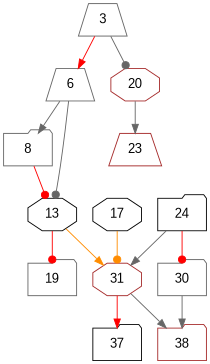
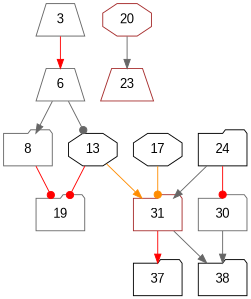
(117, 49) -> none
(39, 179) -> (43, 179)
(117, 279) -> (158, 215)
(182, 344) -> (223, 279)
